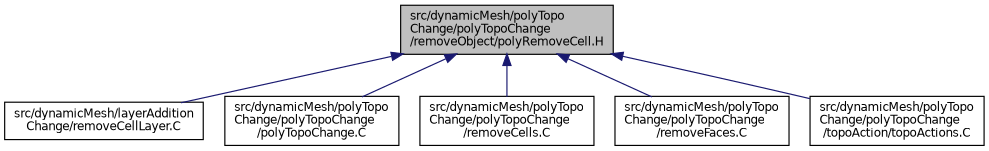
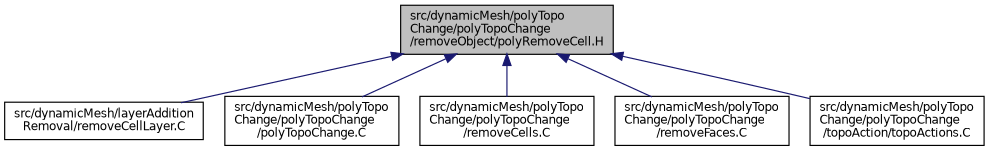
(104, 121) -> (104, 121)
